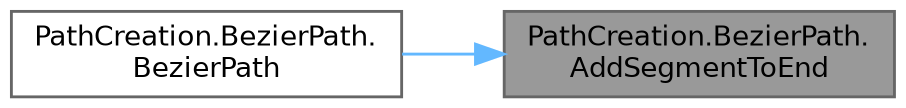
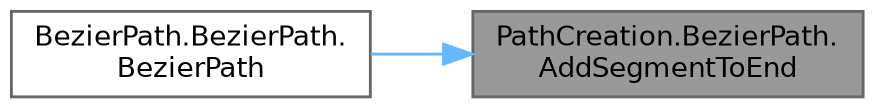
(207, 54) -> (191, 54)
